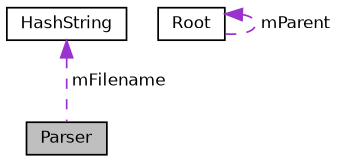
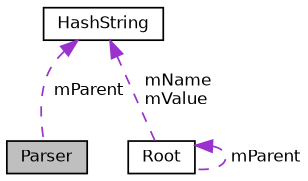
(116, 81) -> (86, 91)
none -> (136, 99)
